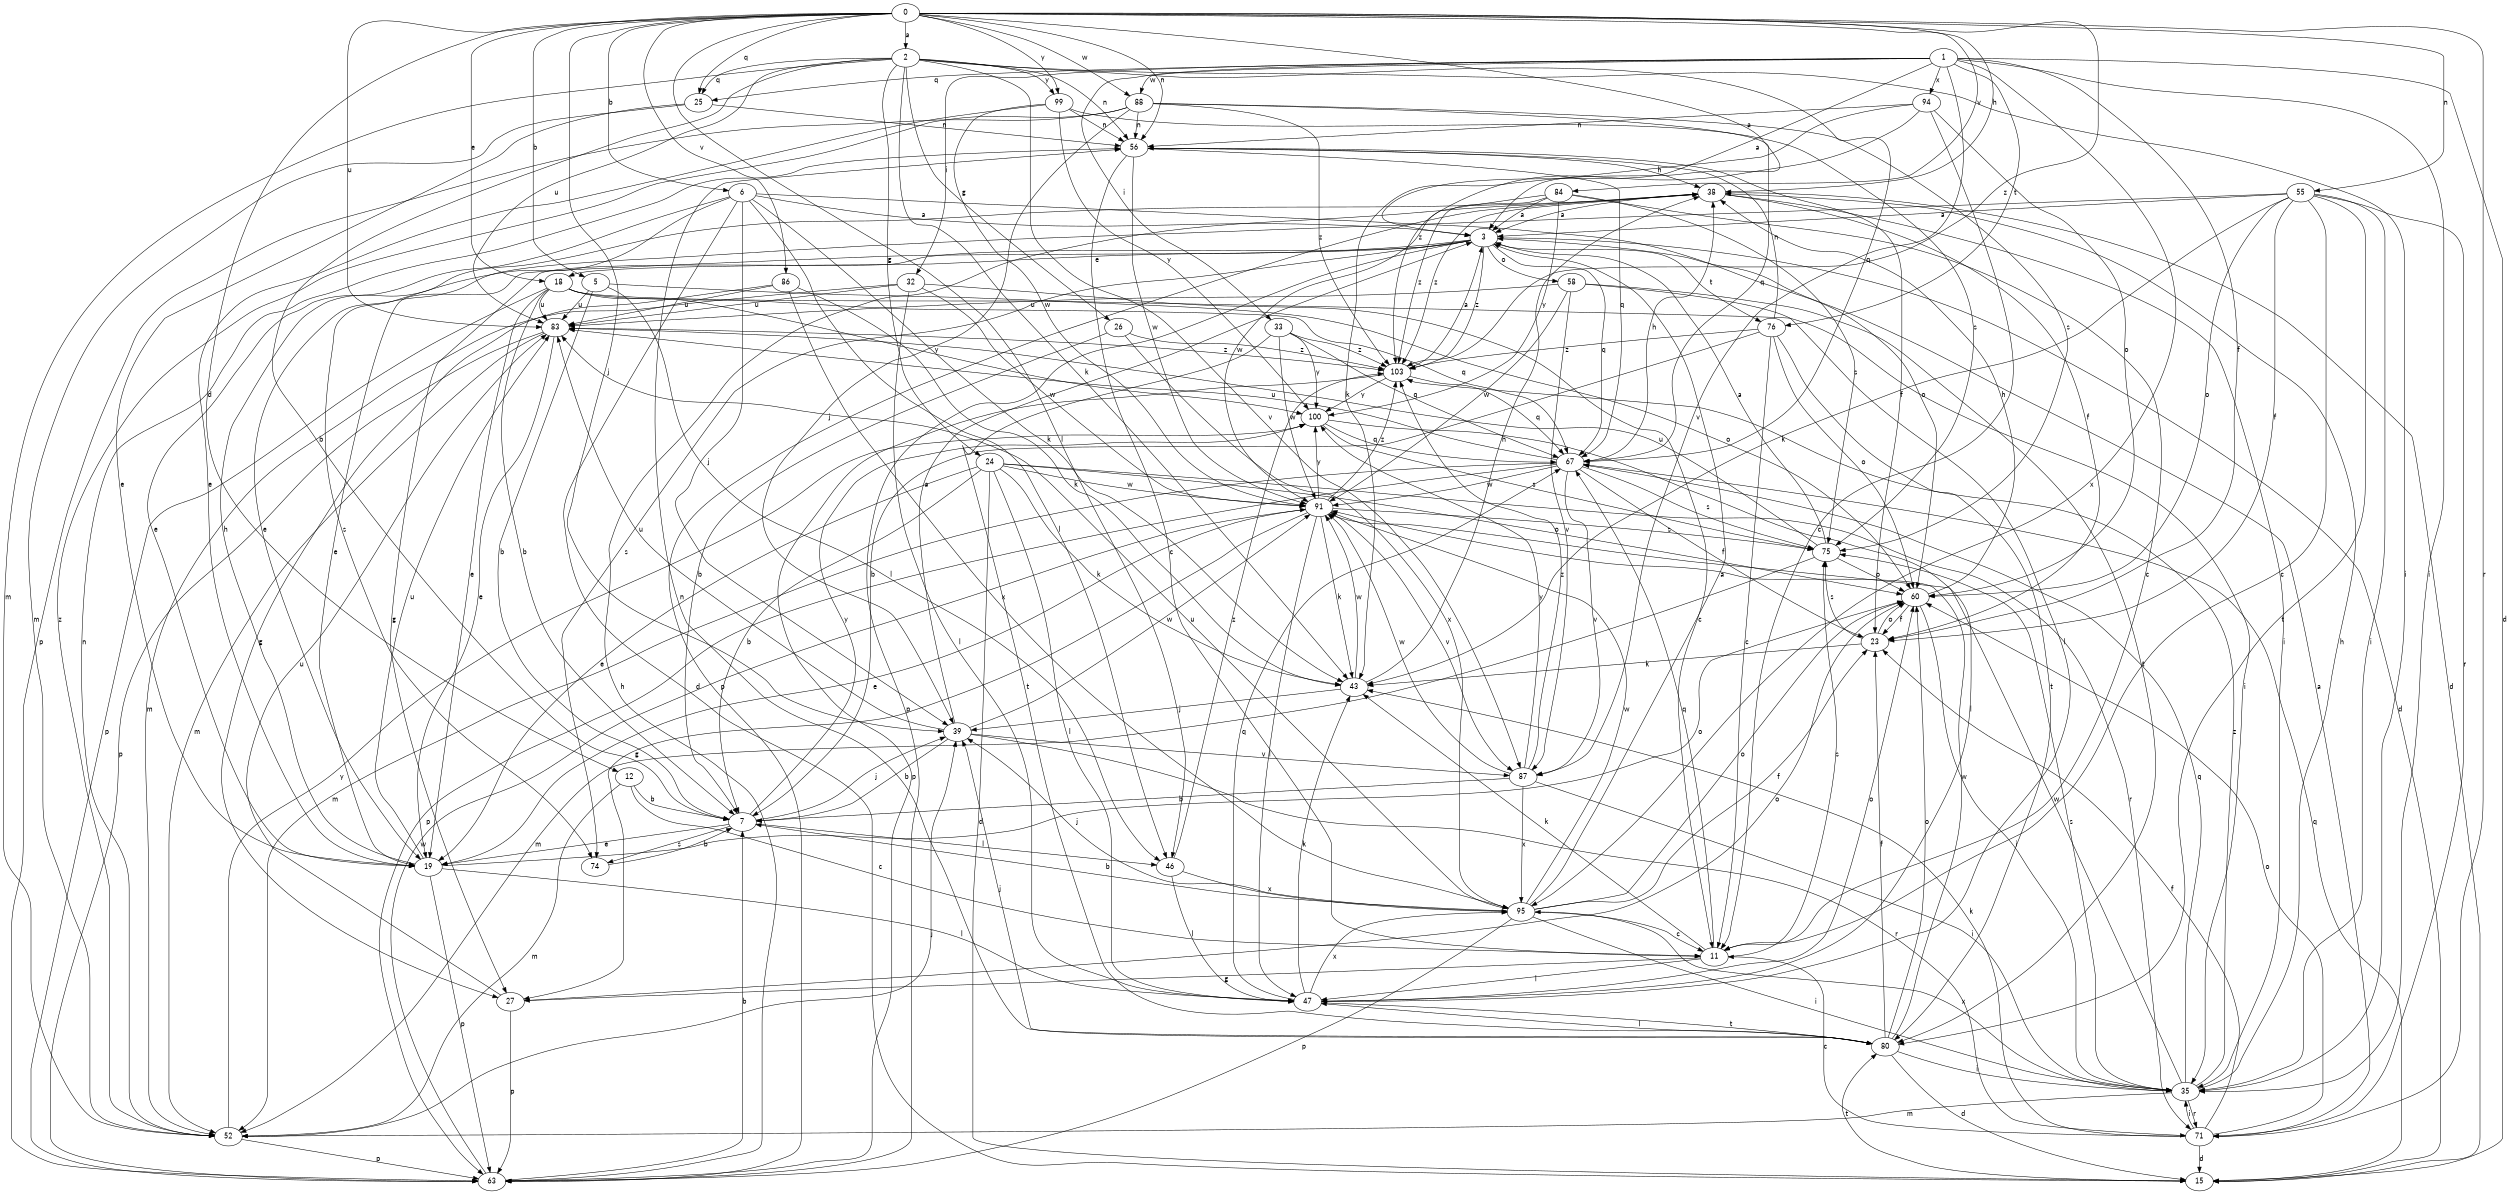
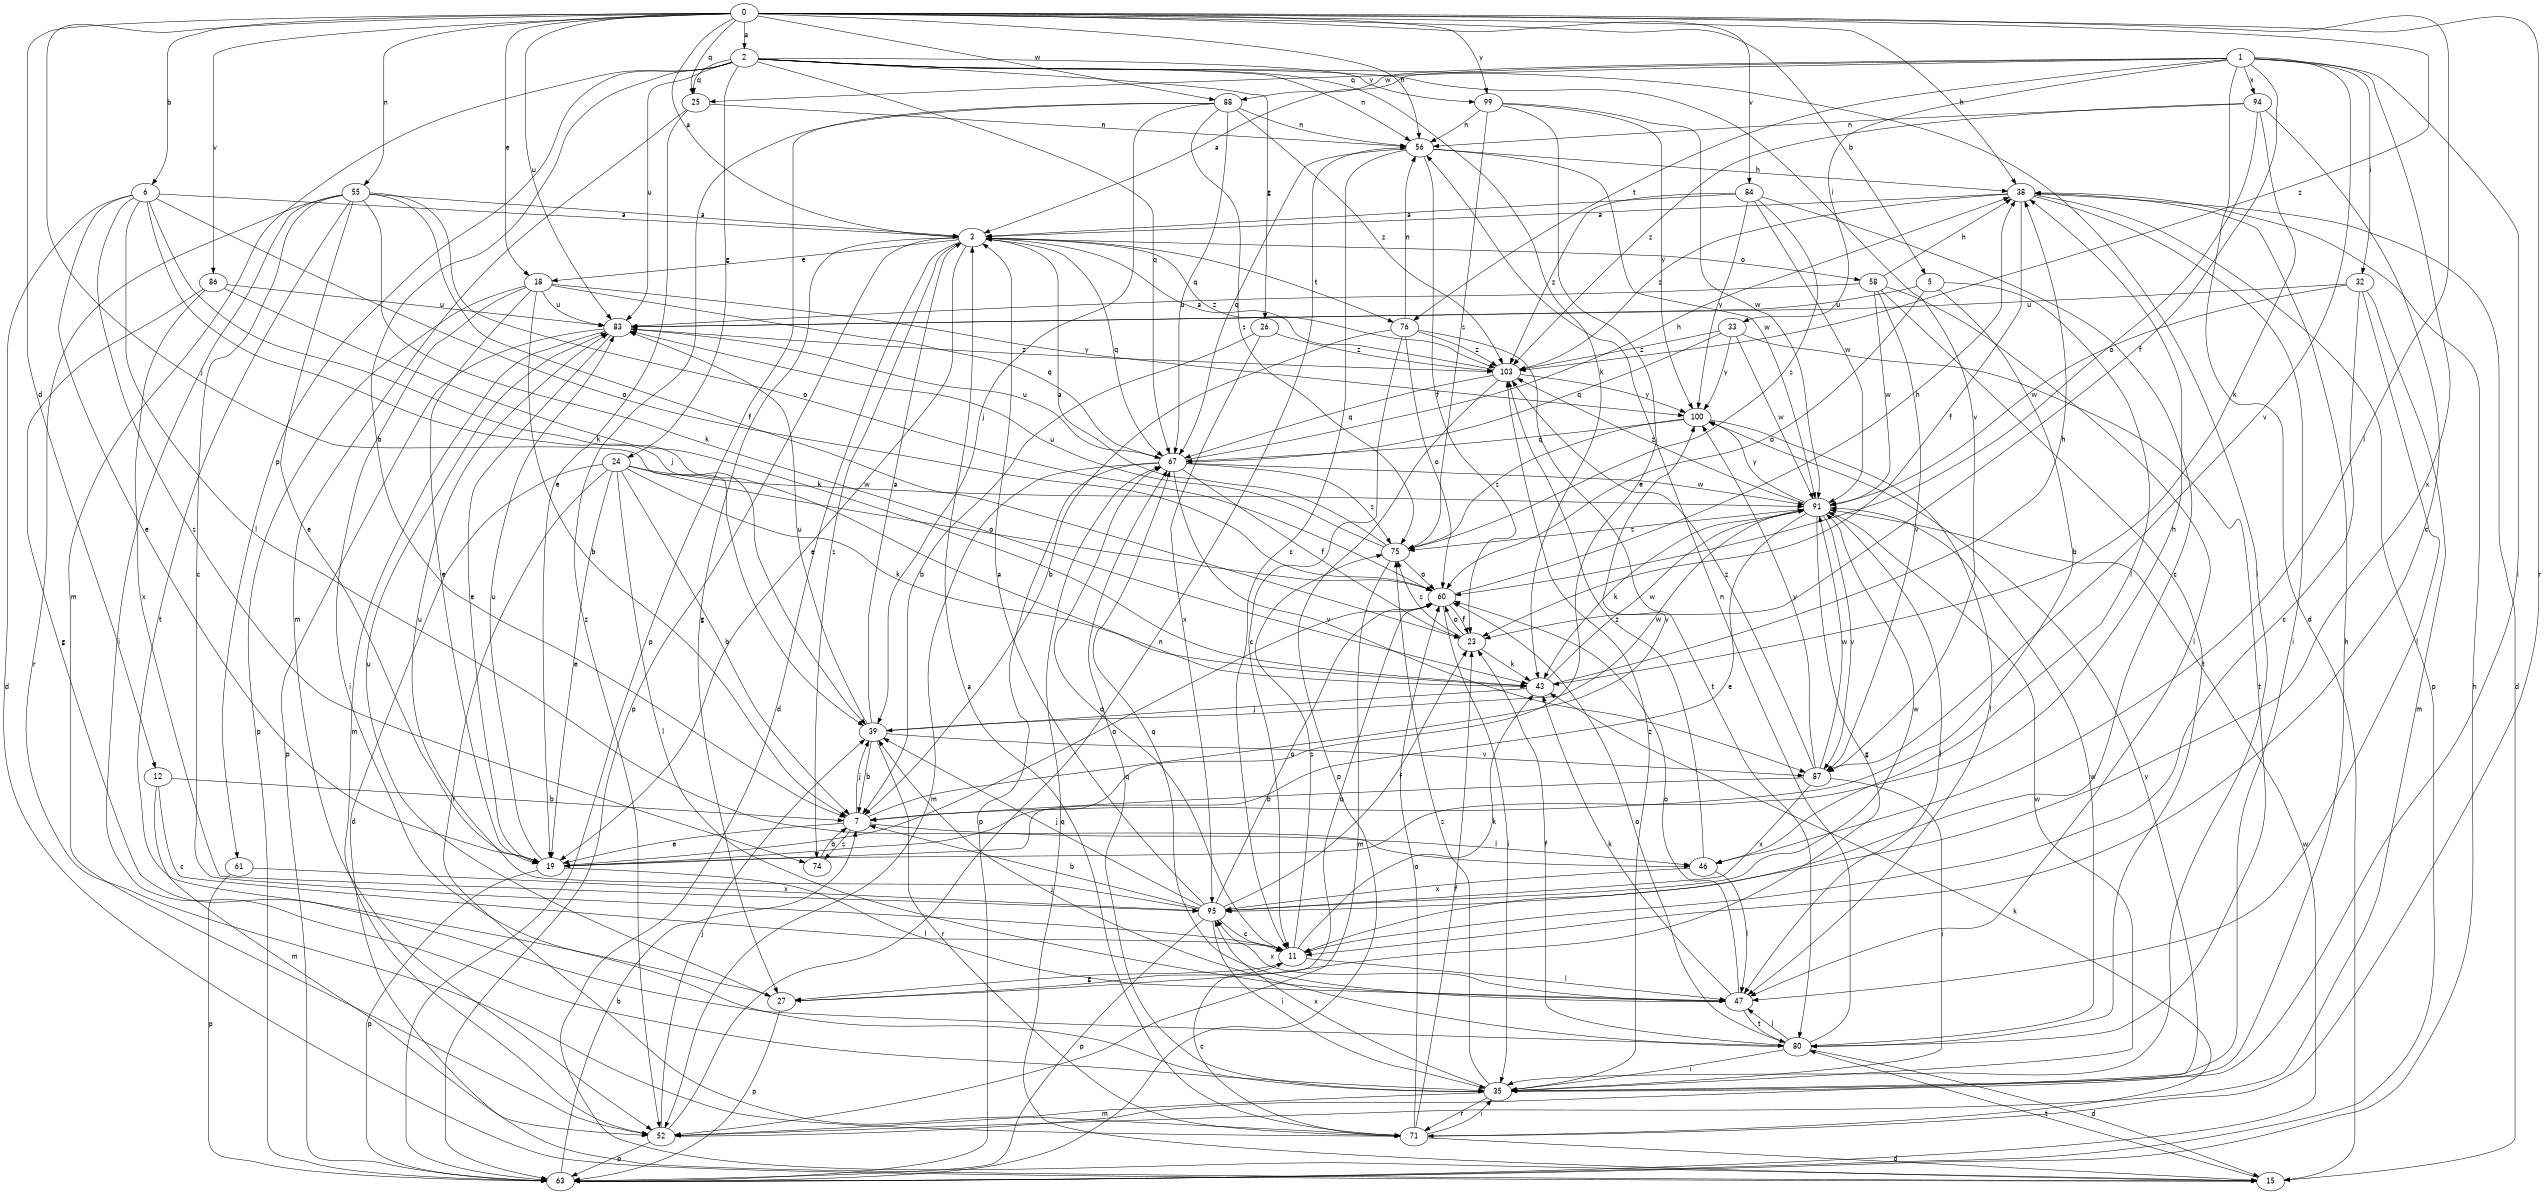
none -> (1945, 239)
none -> (239, 867)
